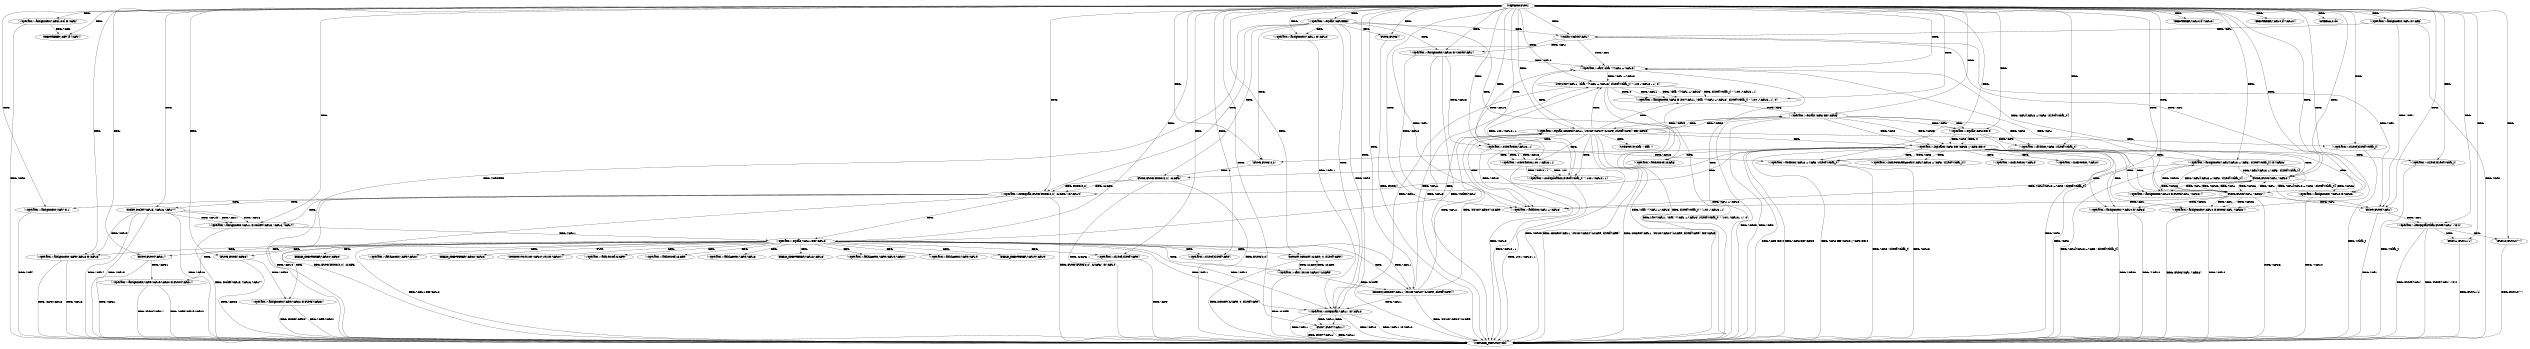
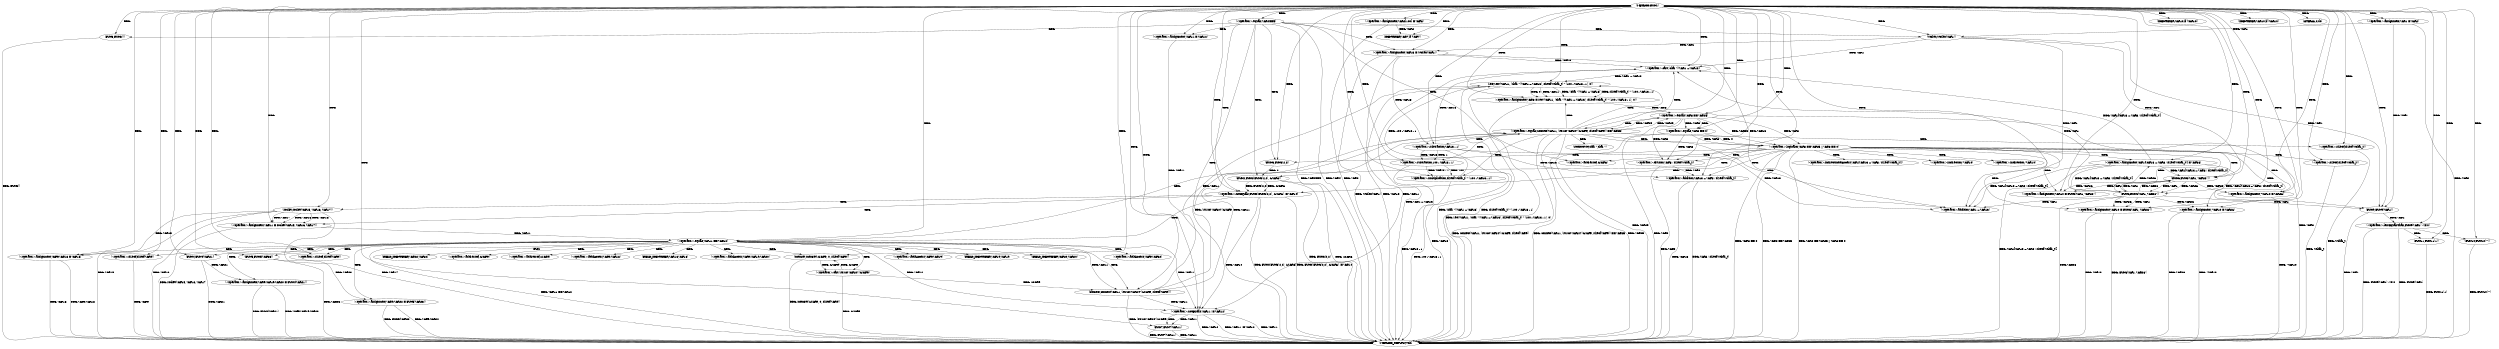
none -> (1731, 154)
(47, 210) -> none
(535, 257) -> none
